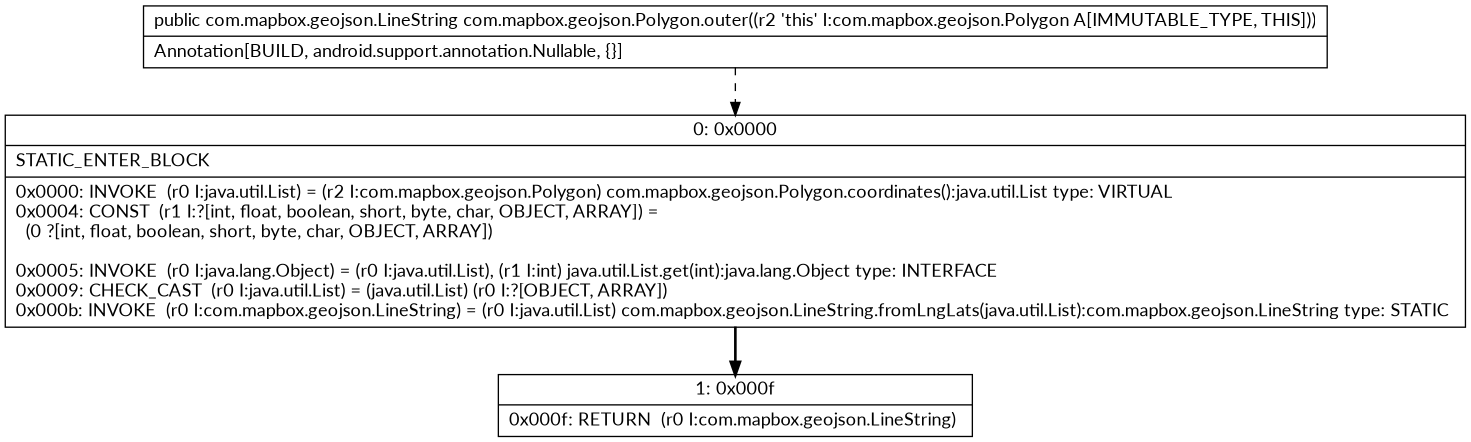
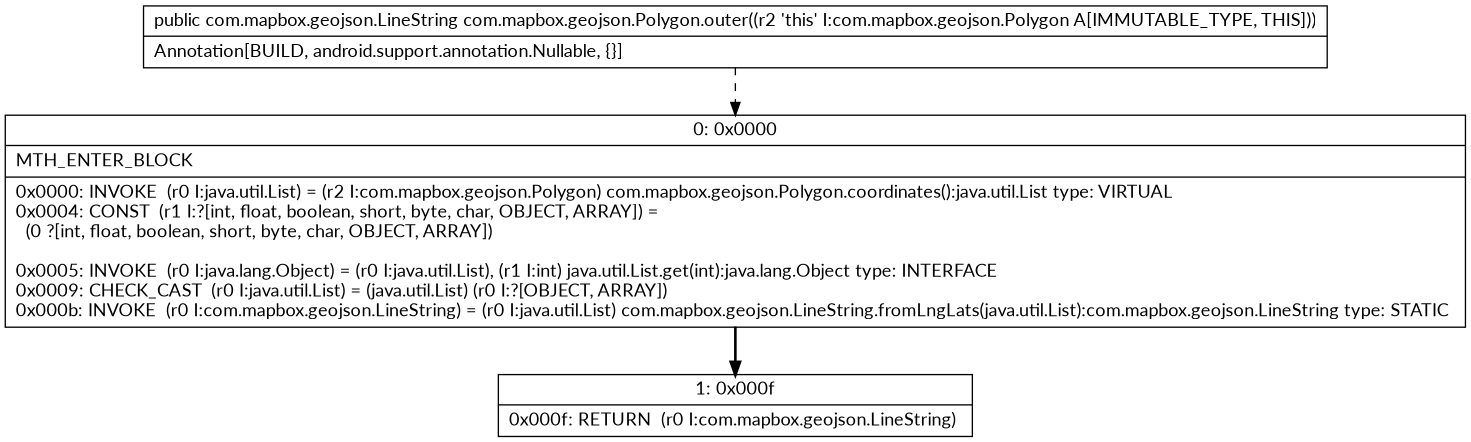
(113, 161) -> (105, 161)
